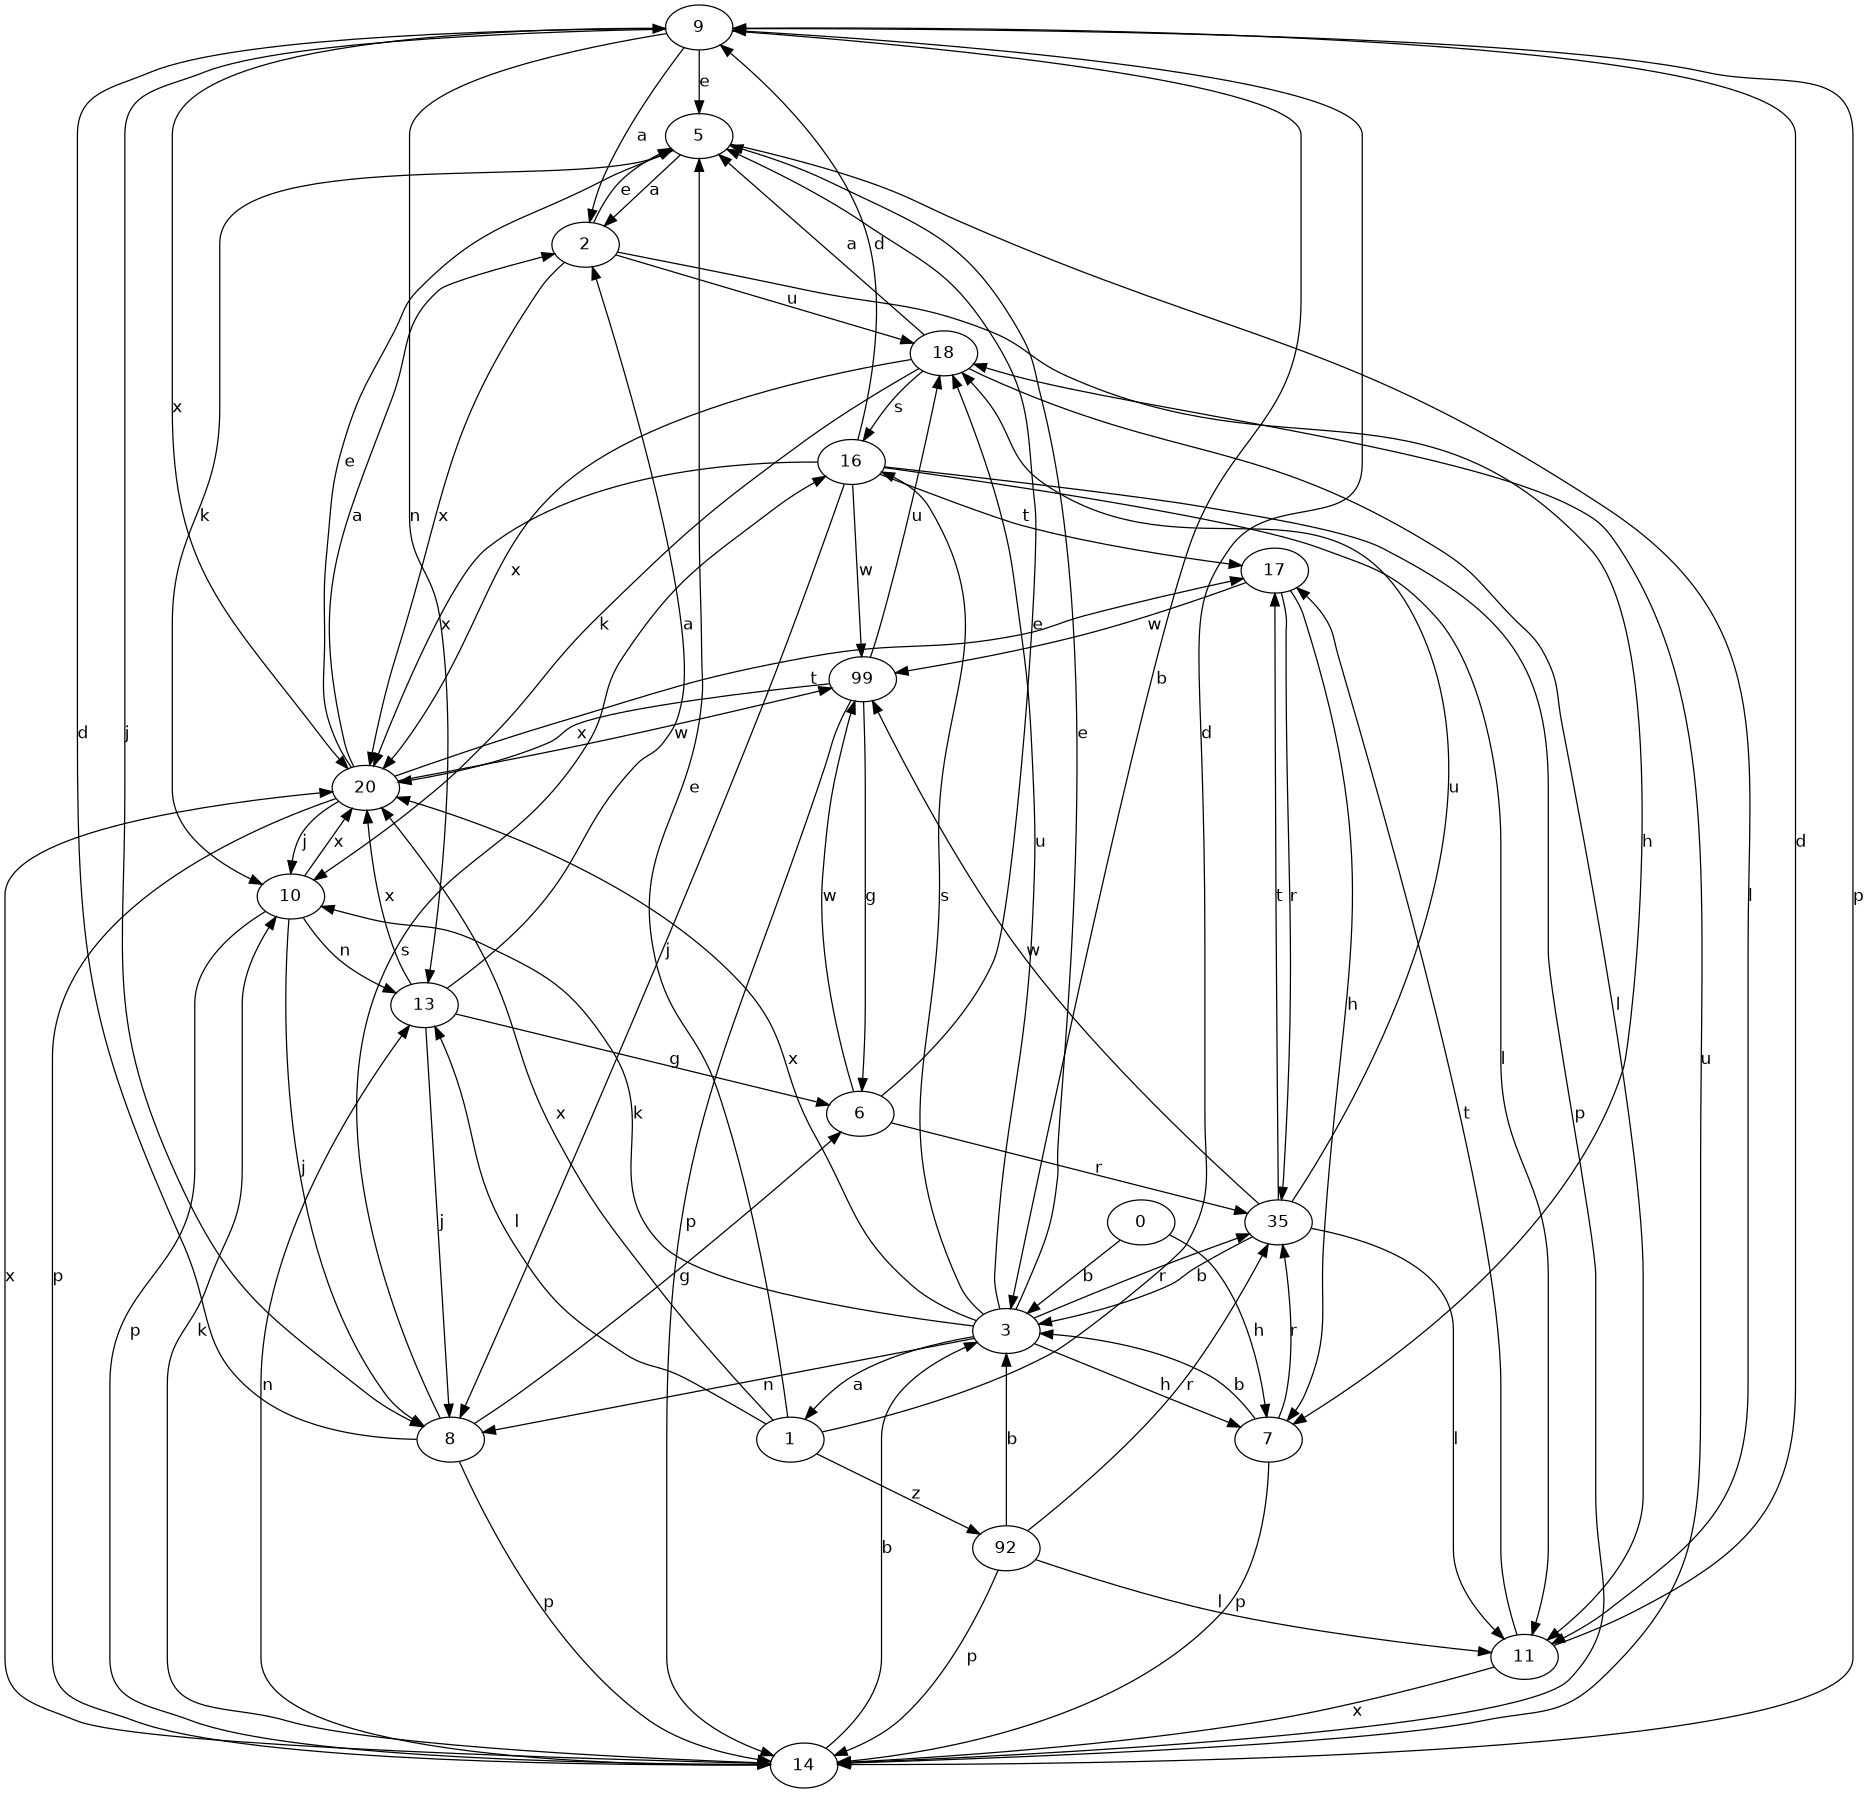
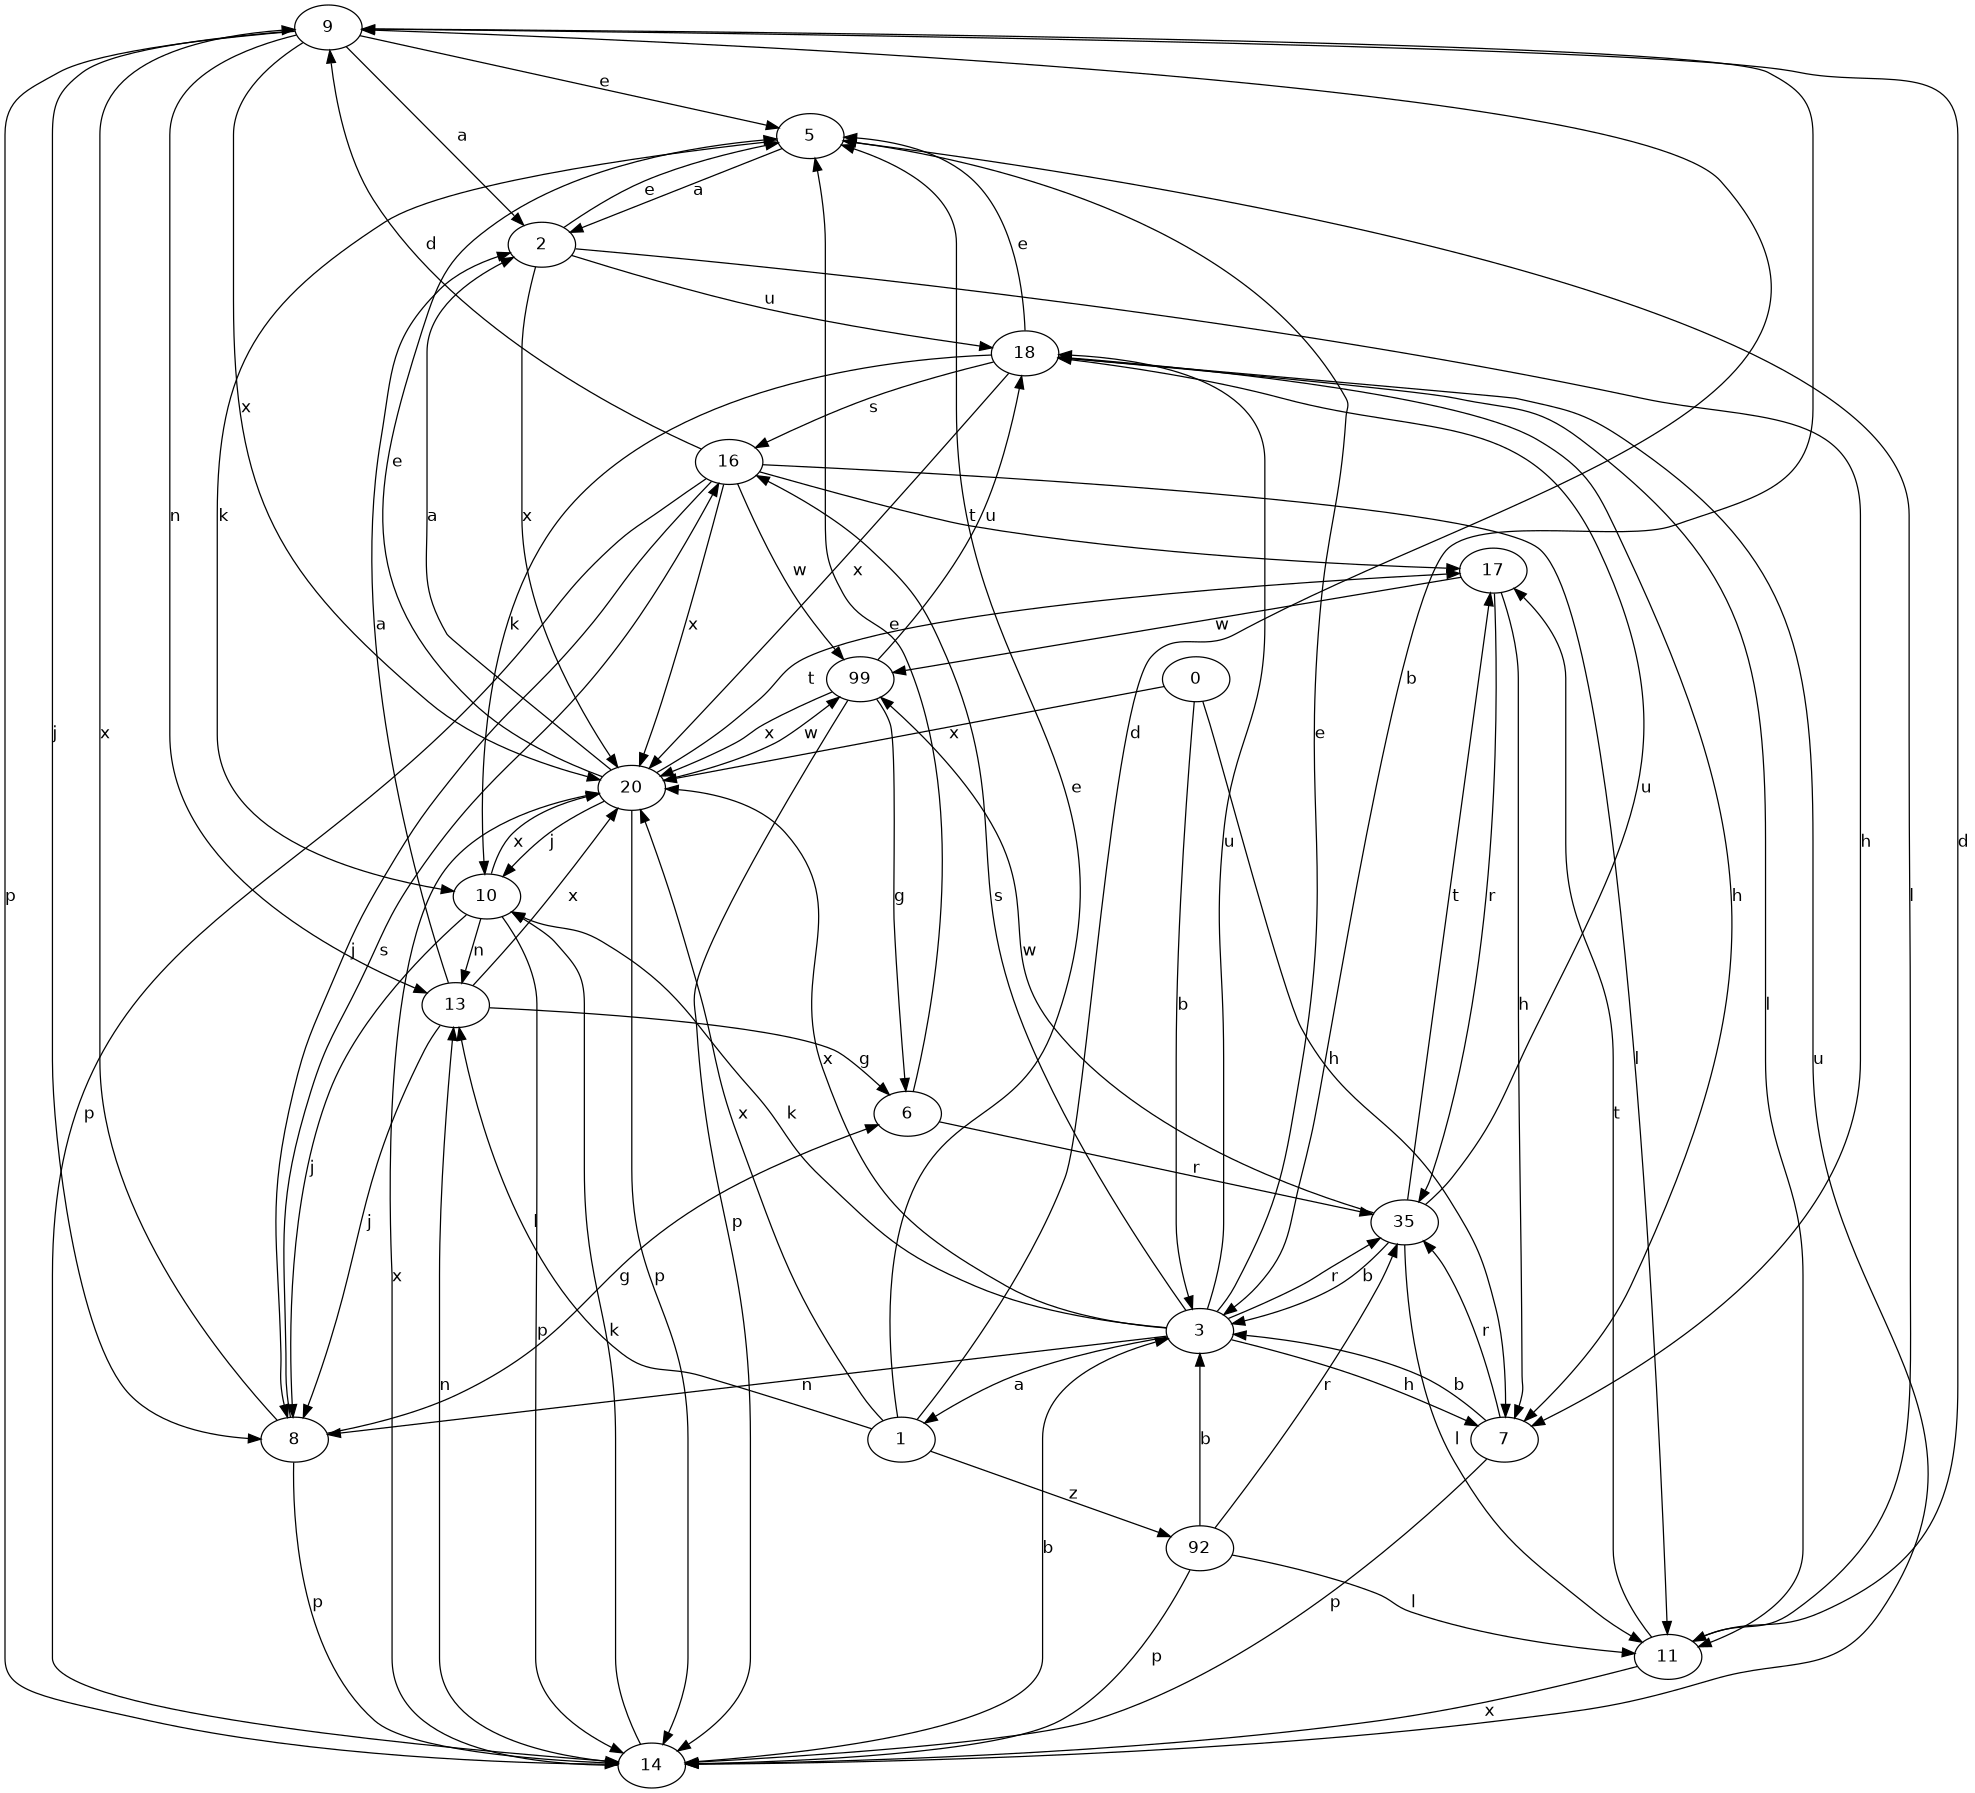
(852, 245) -> (1023, 245)
none -> (1683, 688)
(84, 734) -> (106, 734)
none -> (908, 735)
(822, 903) -> none
